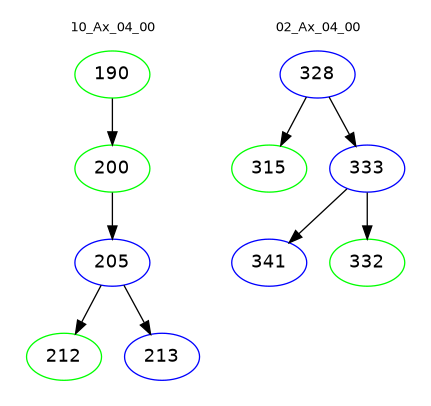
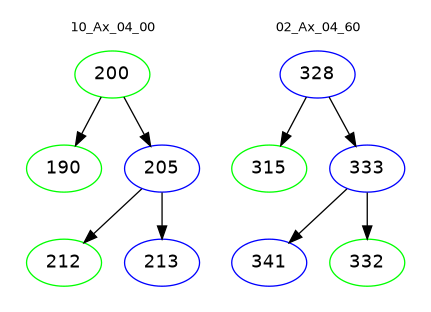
(318, 28) -> (318, 28)
(112, 115) -> (91, 115)
